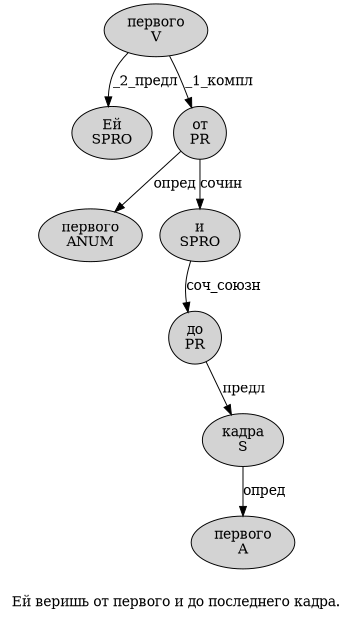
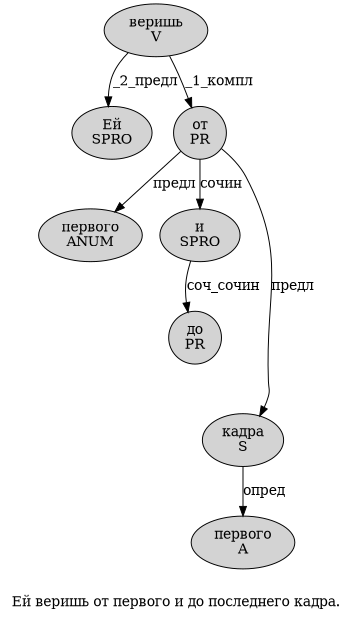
(156, 30) -> (156, 30)
(175, 184) -> (175, 184)
(223, 286) -> (223, 286)
(217, 384) -> (272, 272)
